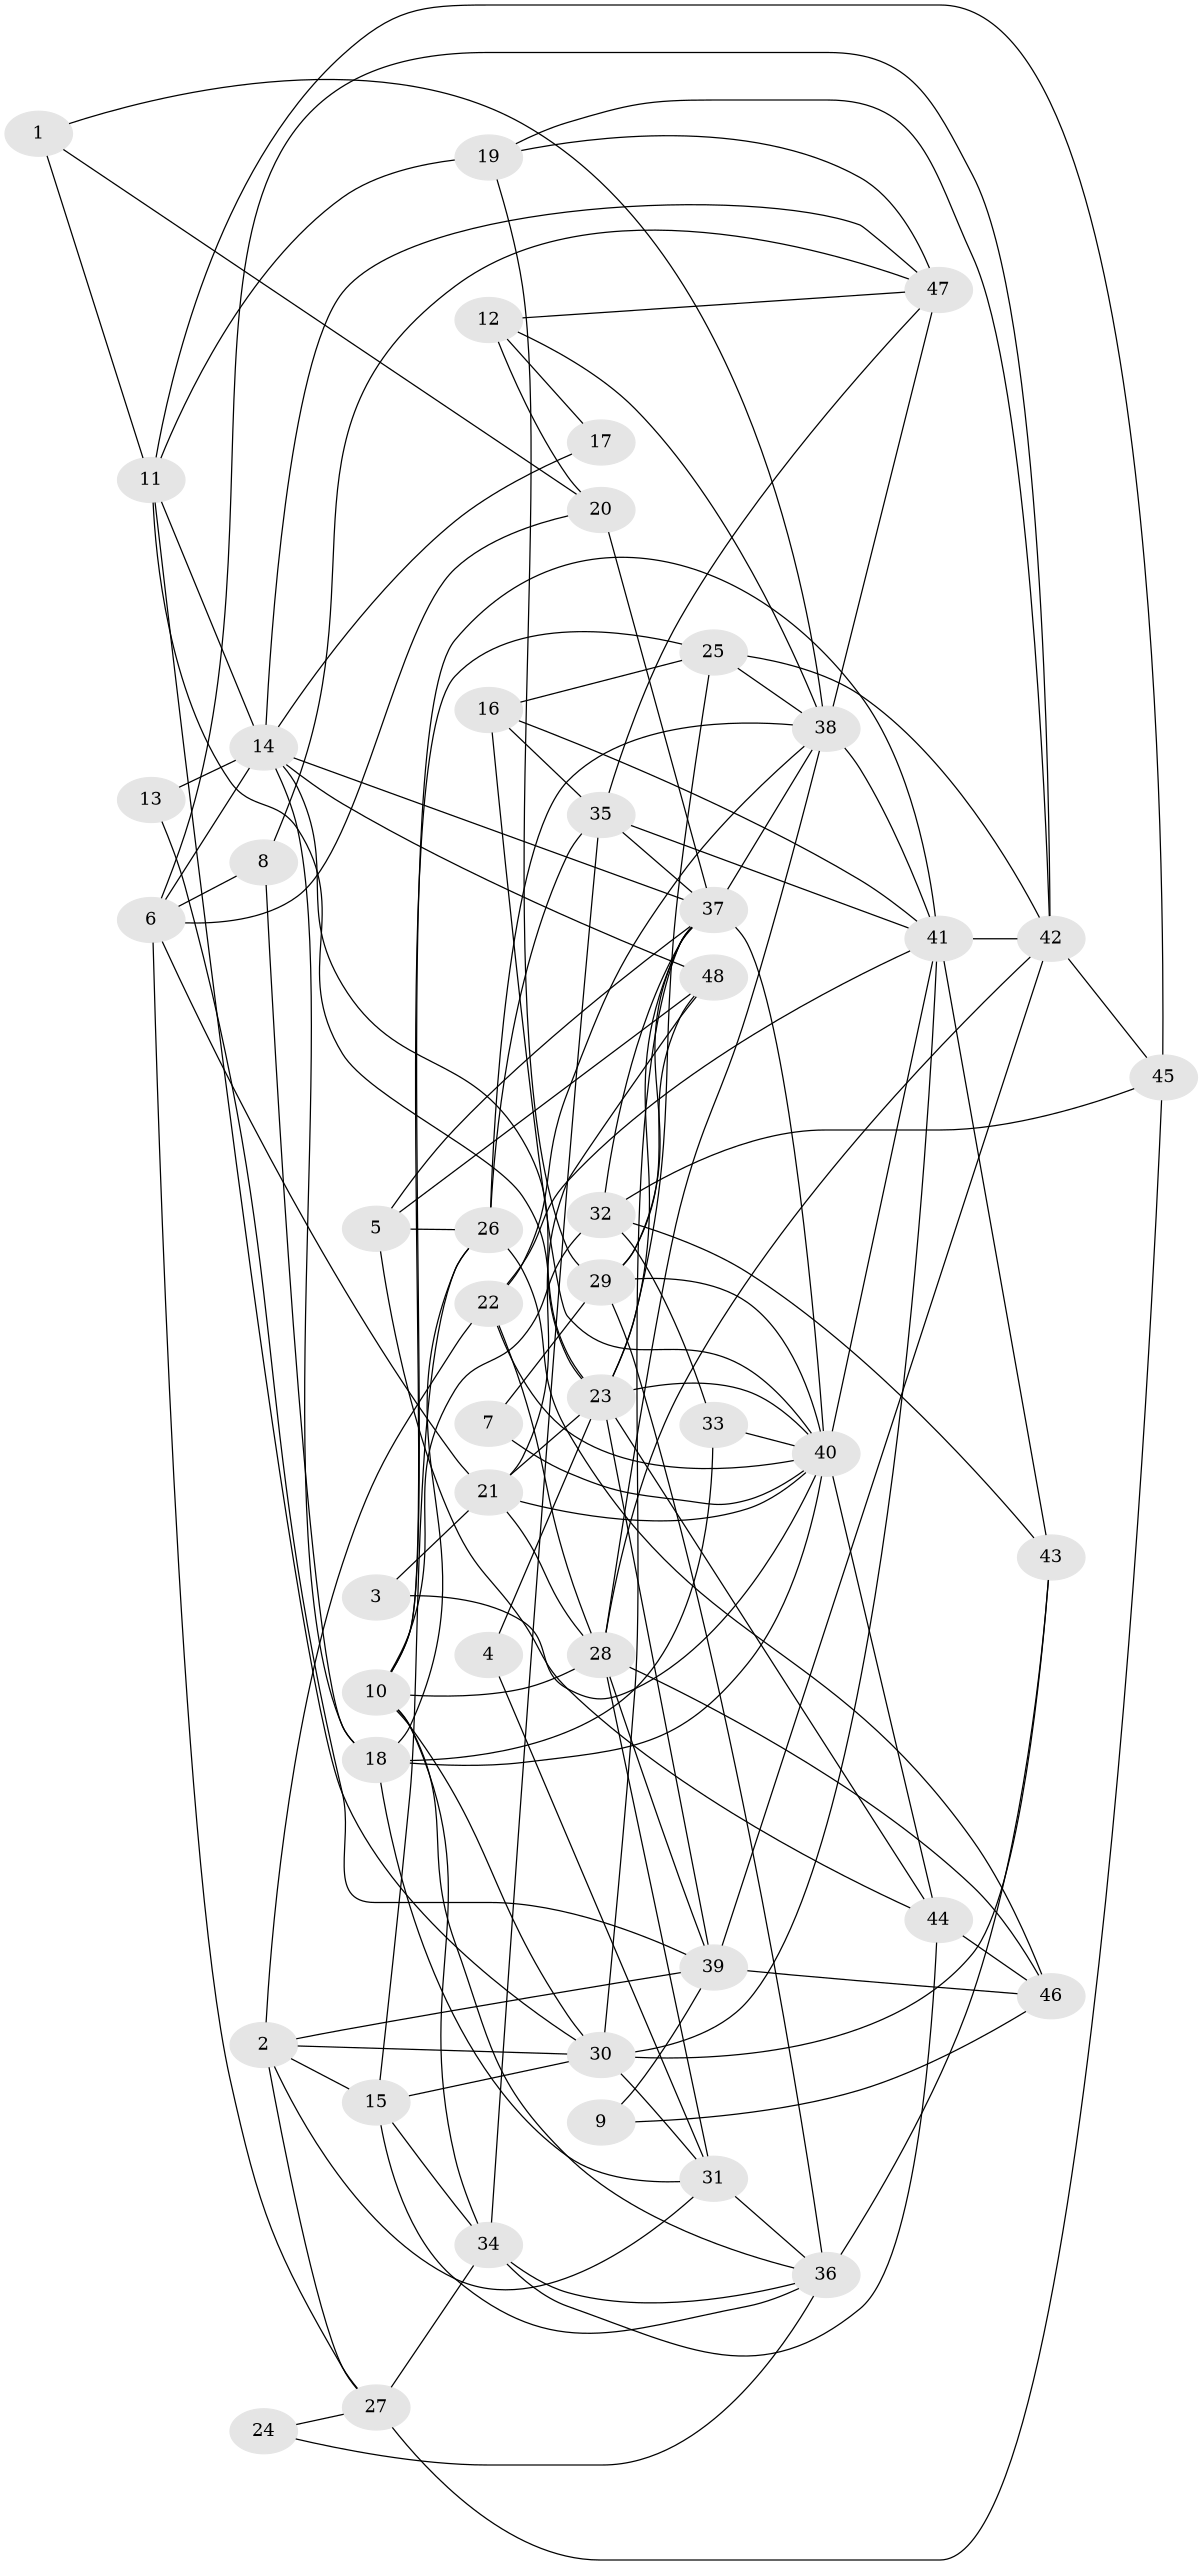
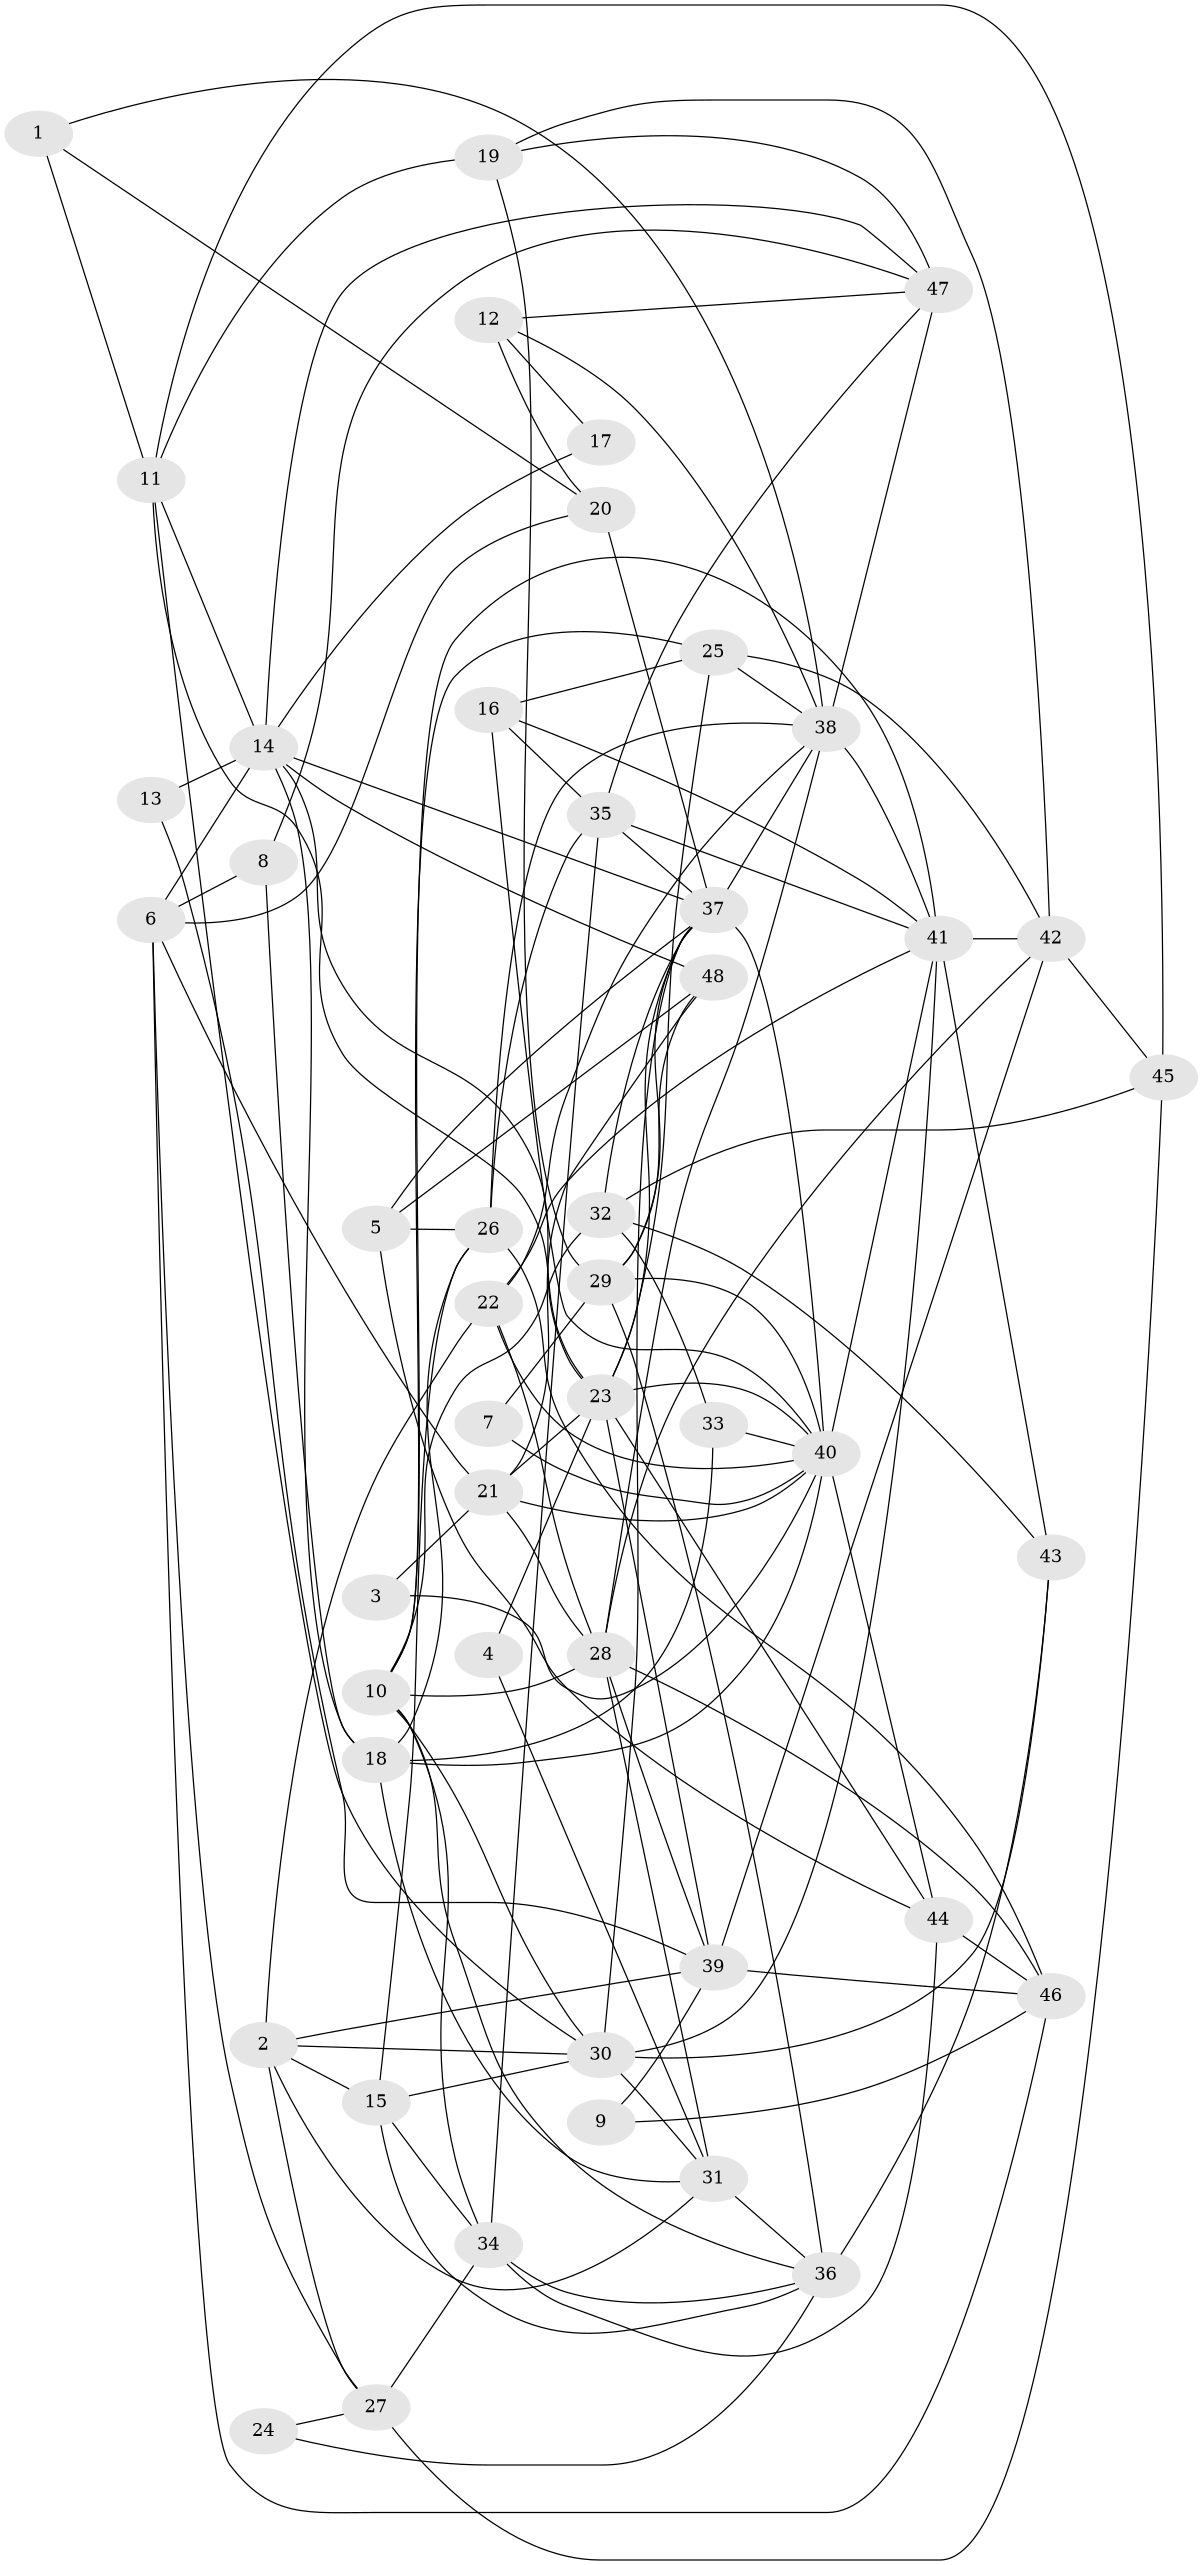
(633, 52) -> (204, 2290)
